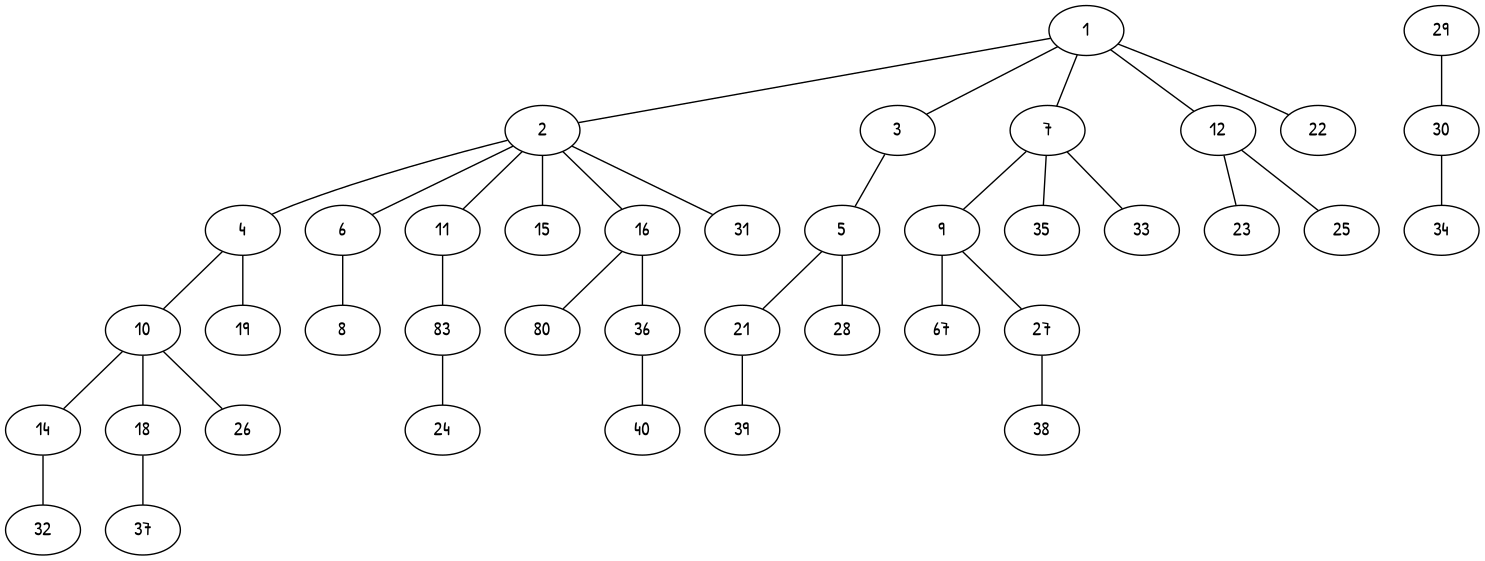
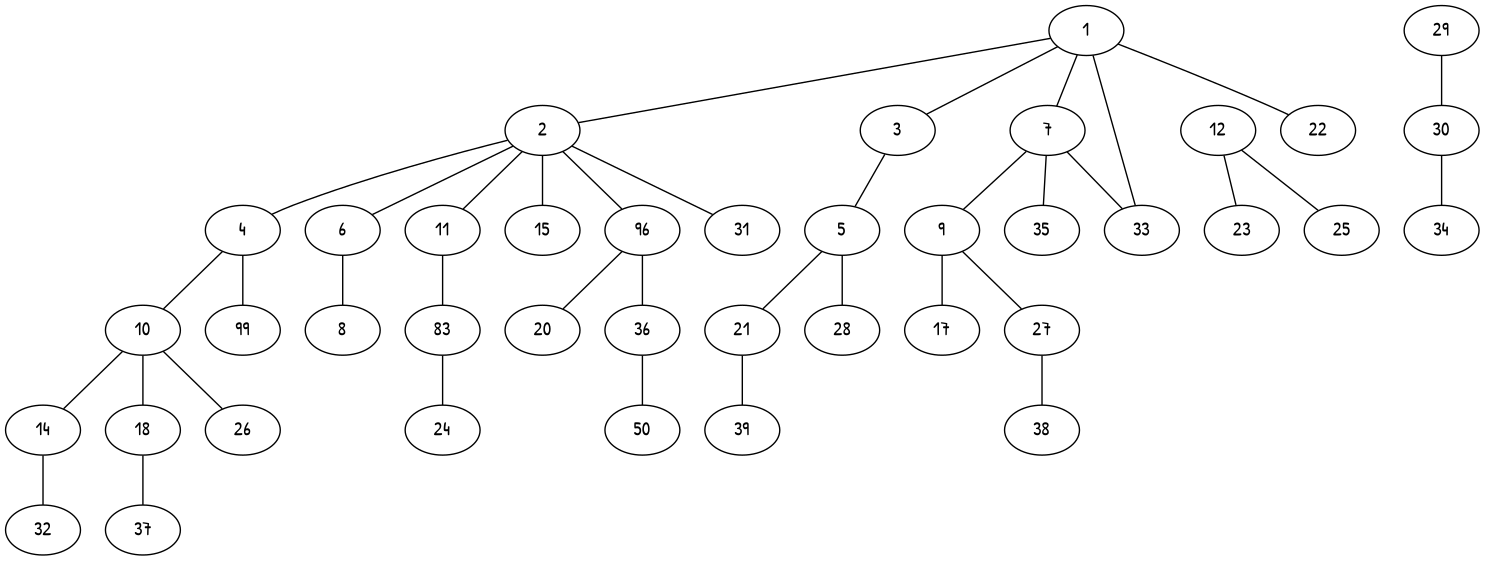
(1152, 80) -> (1114, 130)
(642, 230) -> (642, 230)
(243, 330) -> (243, 330)
(543, 330) -> (543, 330)
(942, 330) -> (942, 330)
(642, 430) -> (642, 430)
